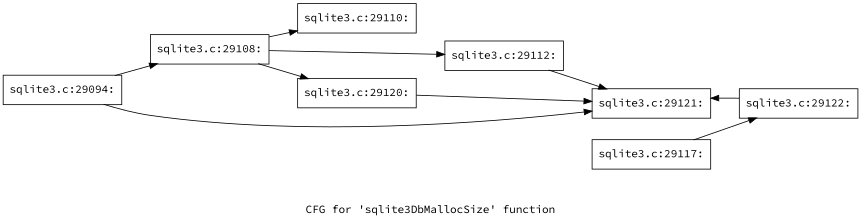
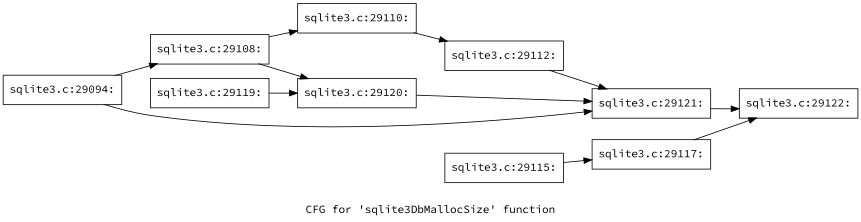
(353, 52) -> (427, 36)
none -> (210, 93)
(729, 98) -> (721, 109)
none -> (504, 168)
